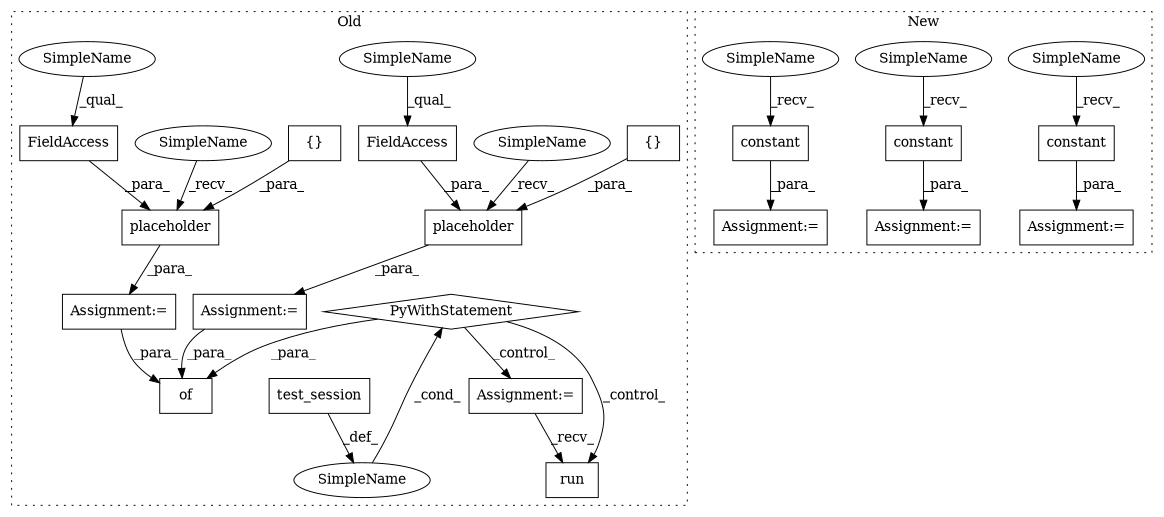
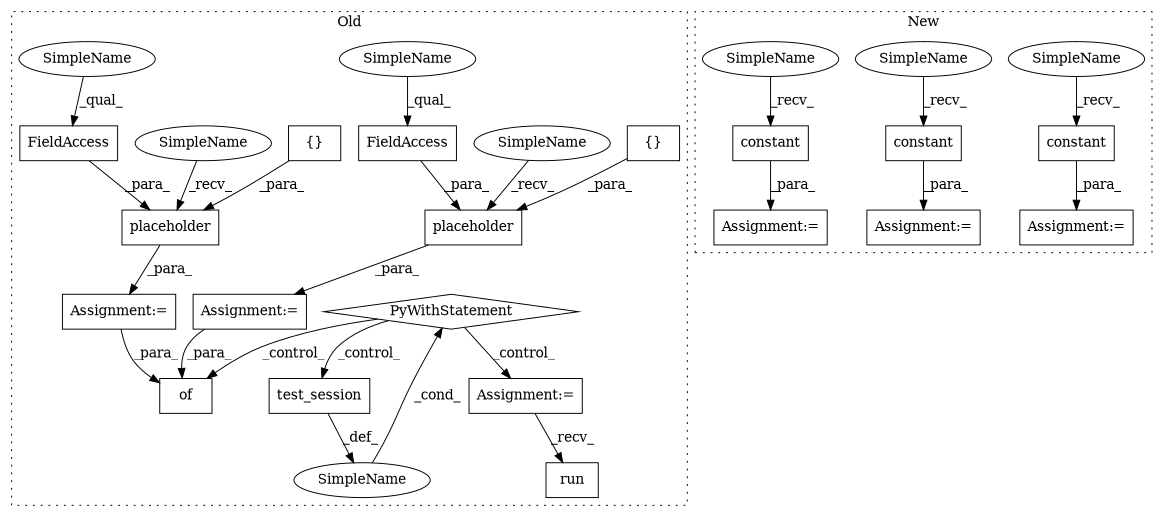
(293, 354) -> (293, 354)
(585, 368) -> (350, 337)
